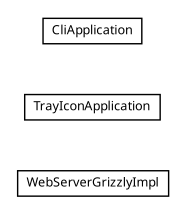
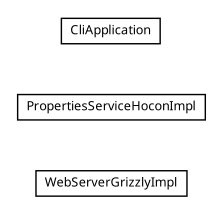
(92, 107) -> none
none -> (111, 107)
